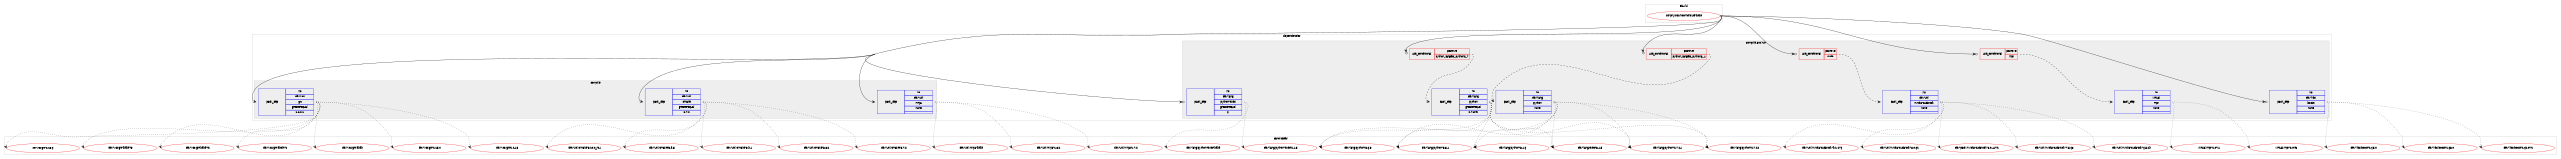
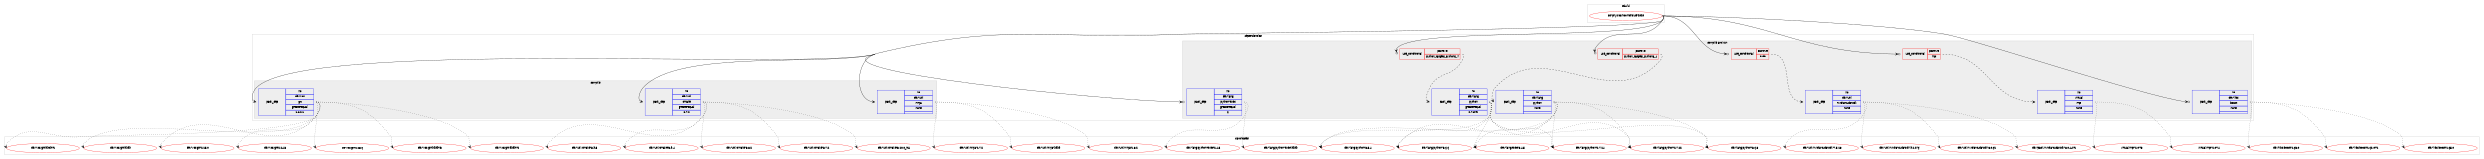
(1513, 148) -> (1435, 148)
(2054, 148) -> (1822, 148)
(2131, 148) -> none
